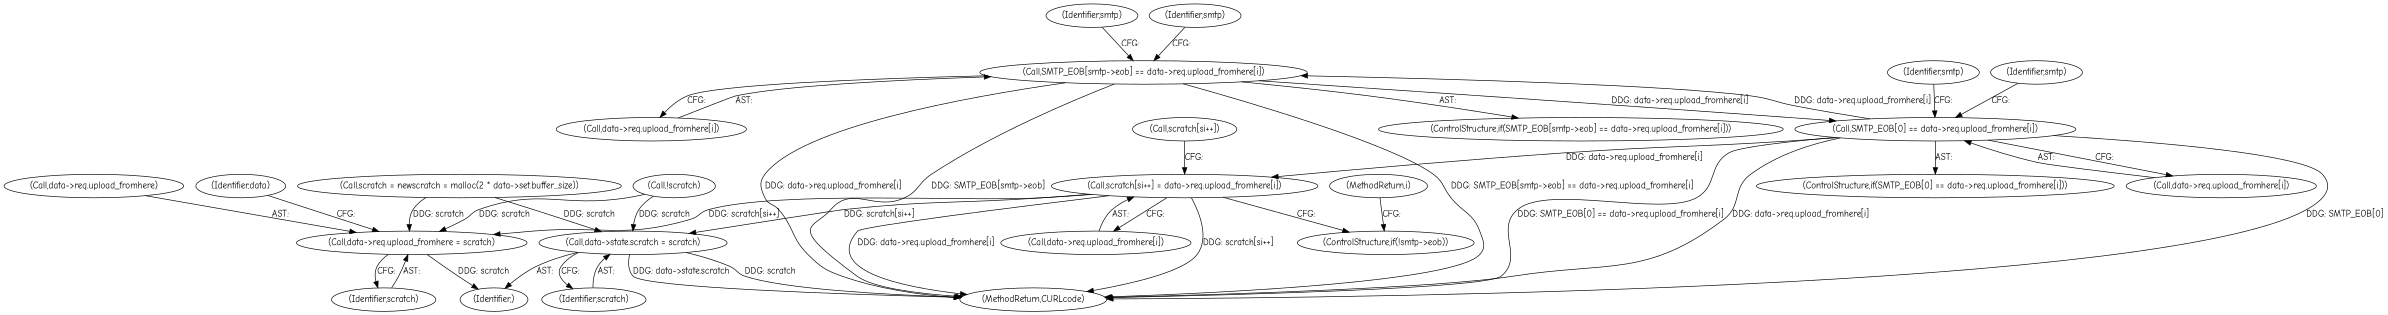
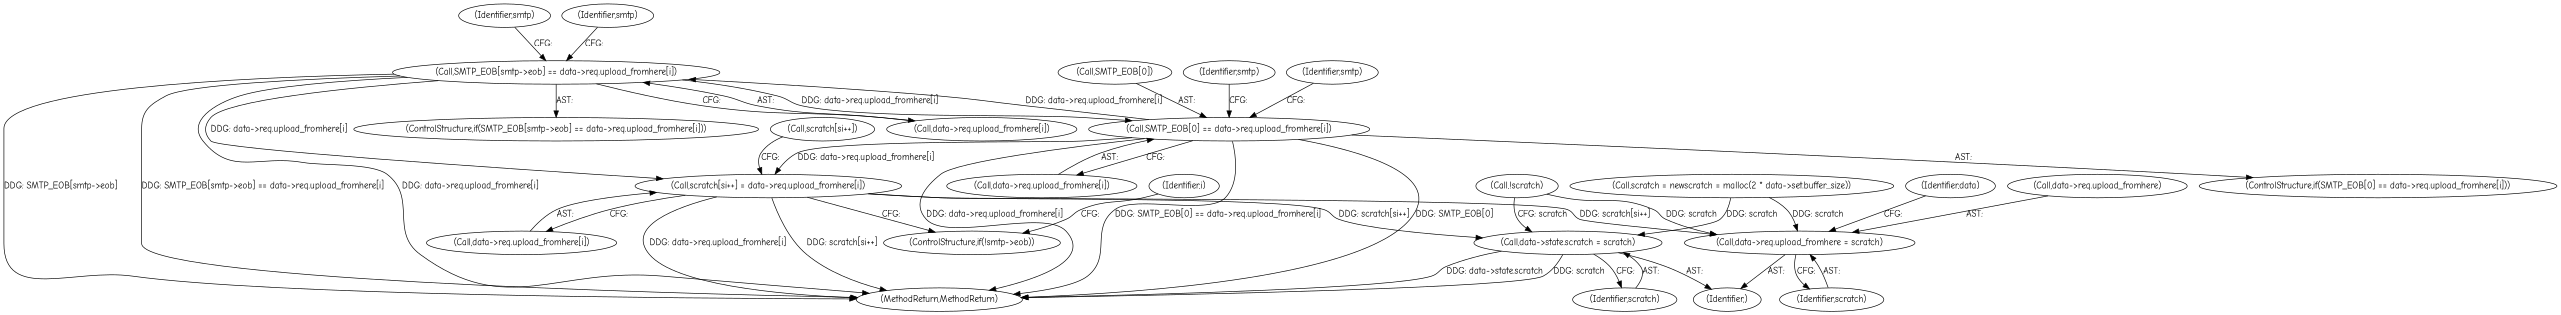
none -> (1115, 72)
none -> (305, 153)
(1379, 186) -> (1184, 186)
(665, 214) -> (1543, 214)
(484, 271) -> (1778, 271)
(1033, 300) -> (939, 300)
